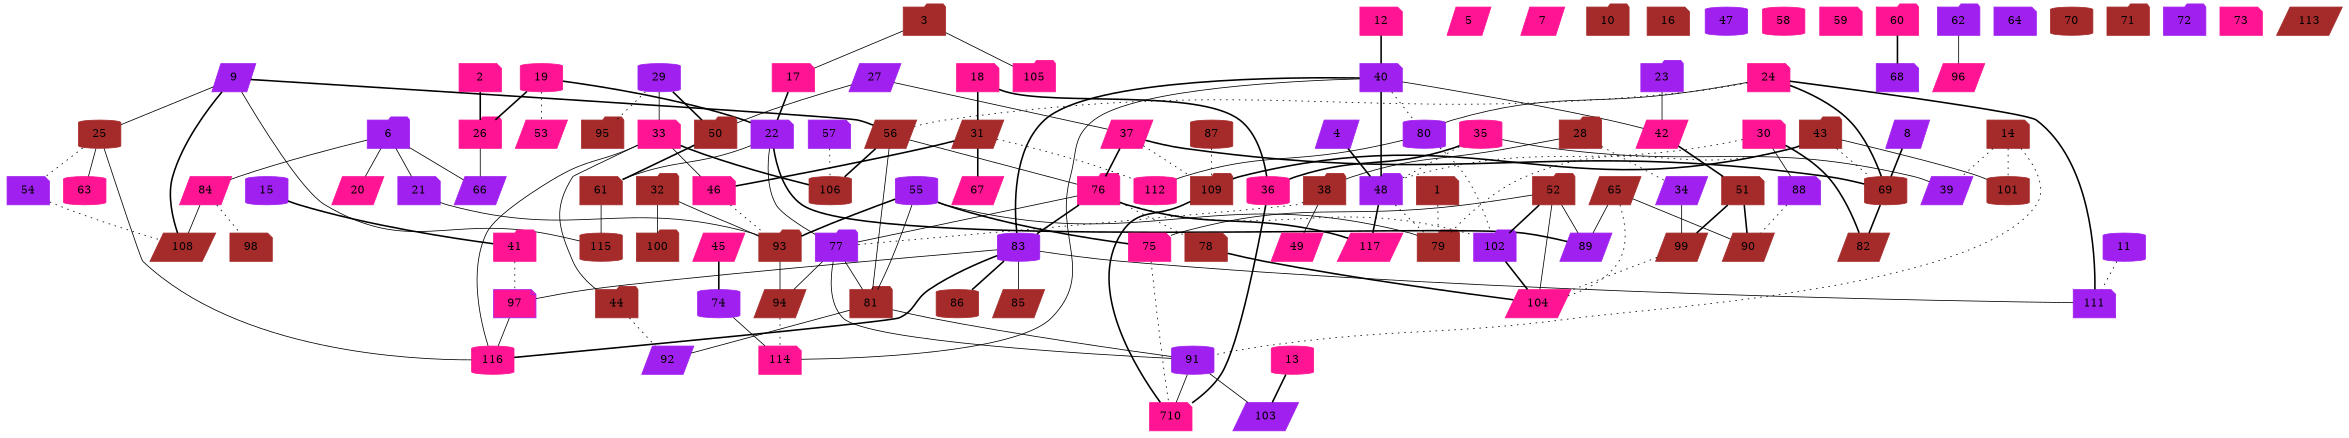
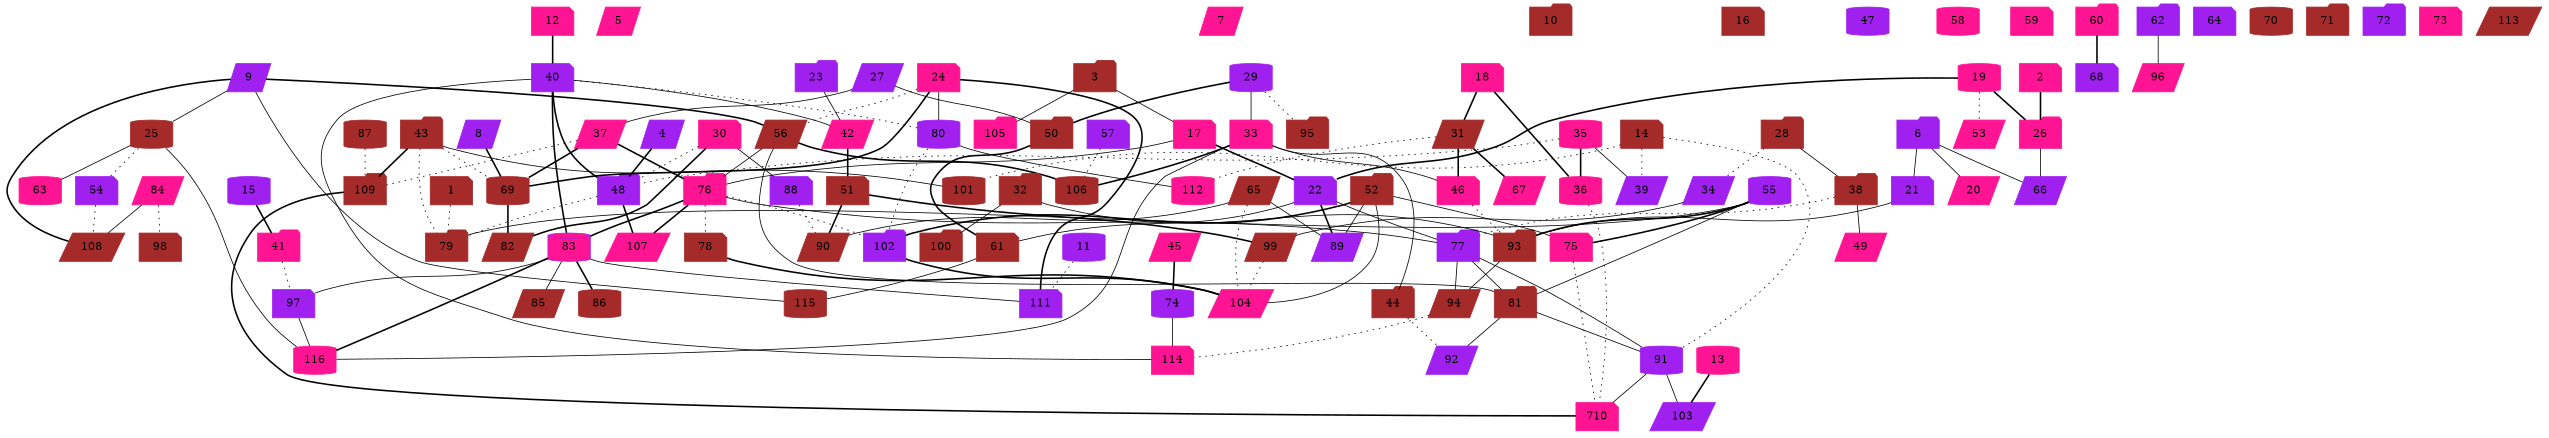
(298, 158) -> none
none -> (882, 164)
(1019, 247) -> (569, 247)
(1370, 247) -> (637, 247)
(515, 304) -> (294, 304)
(1243, 311) -> (1606, 302)
